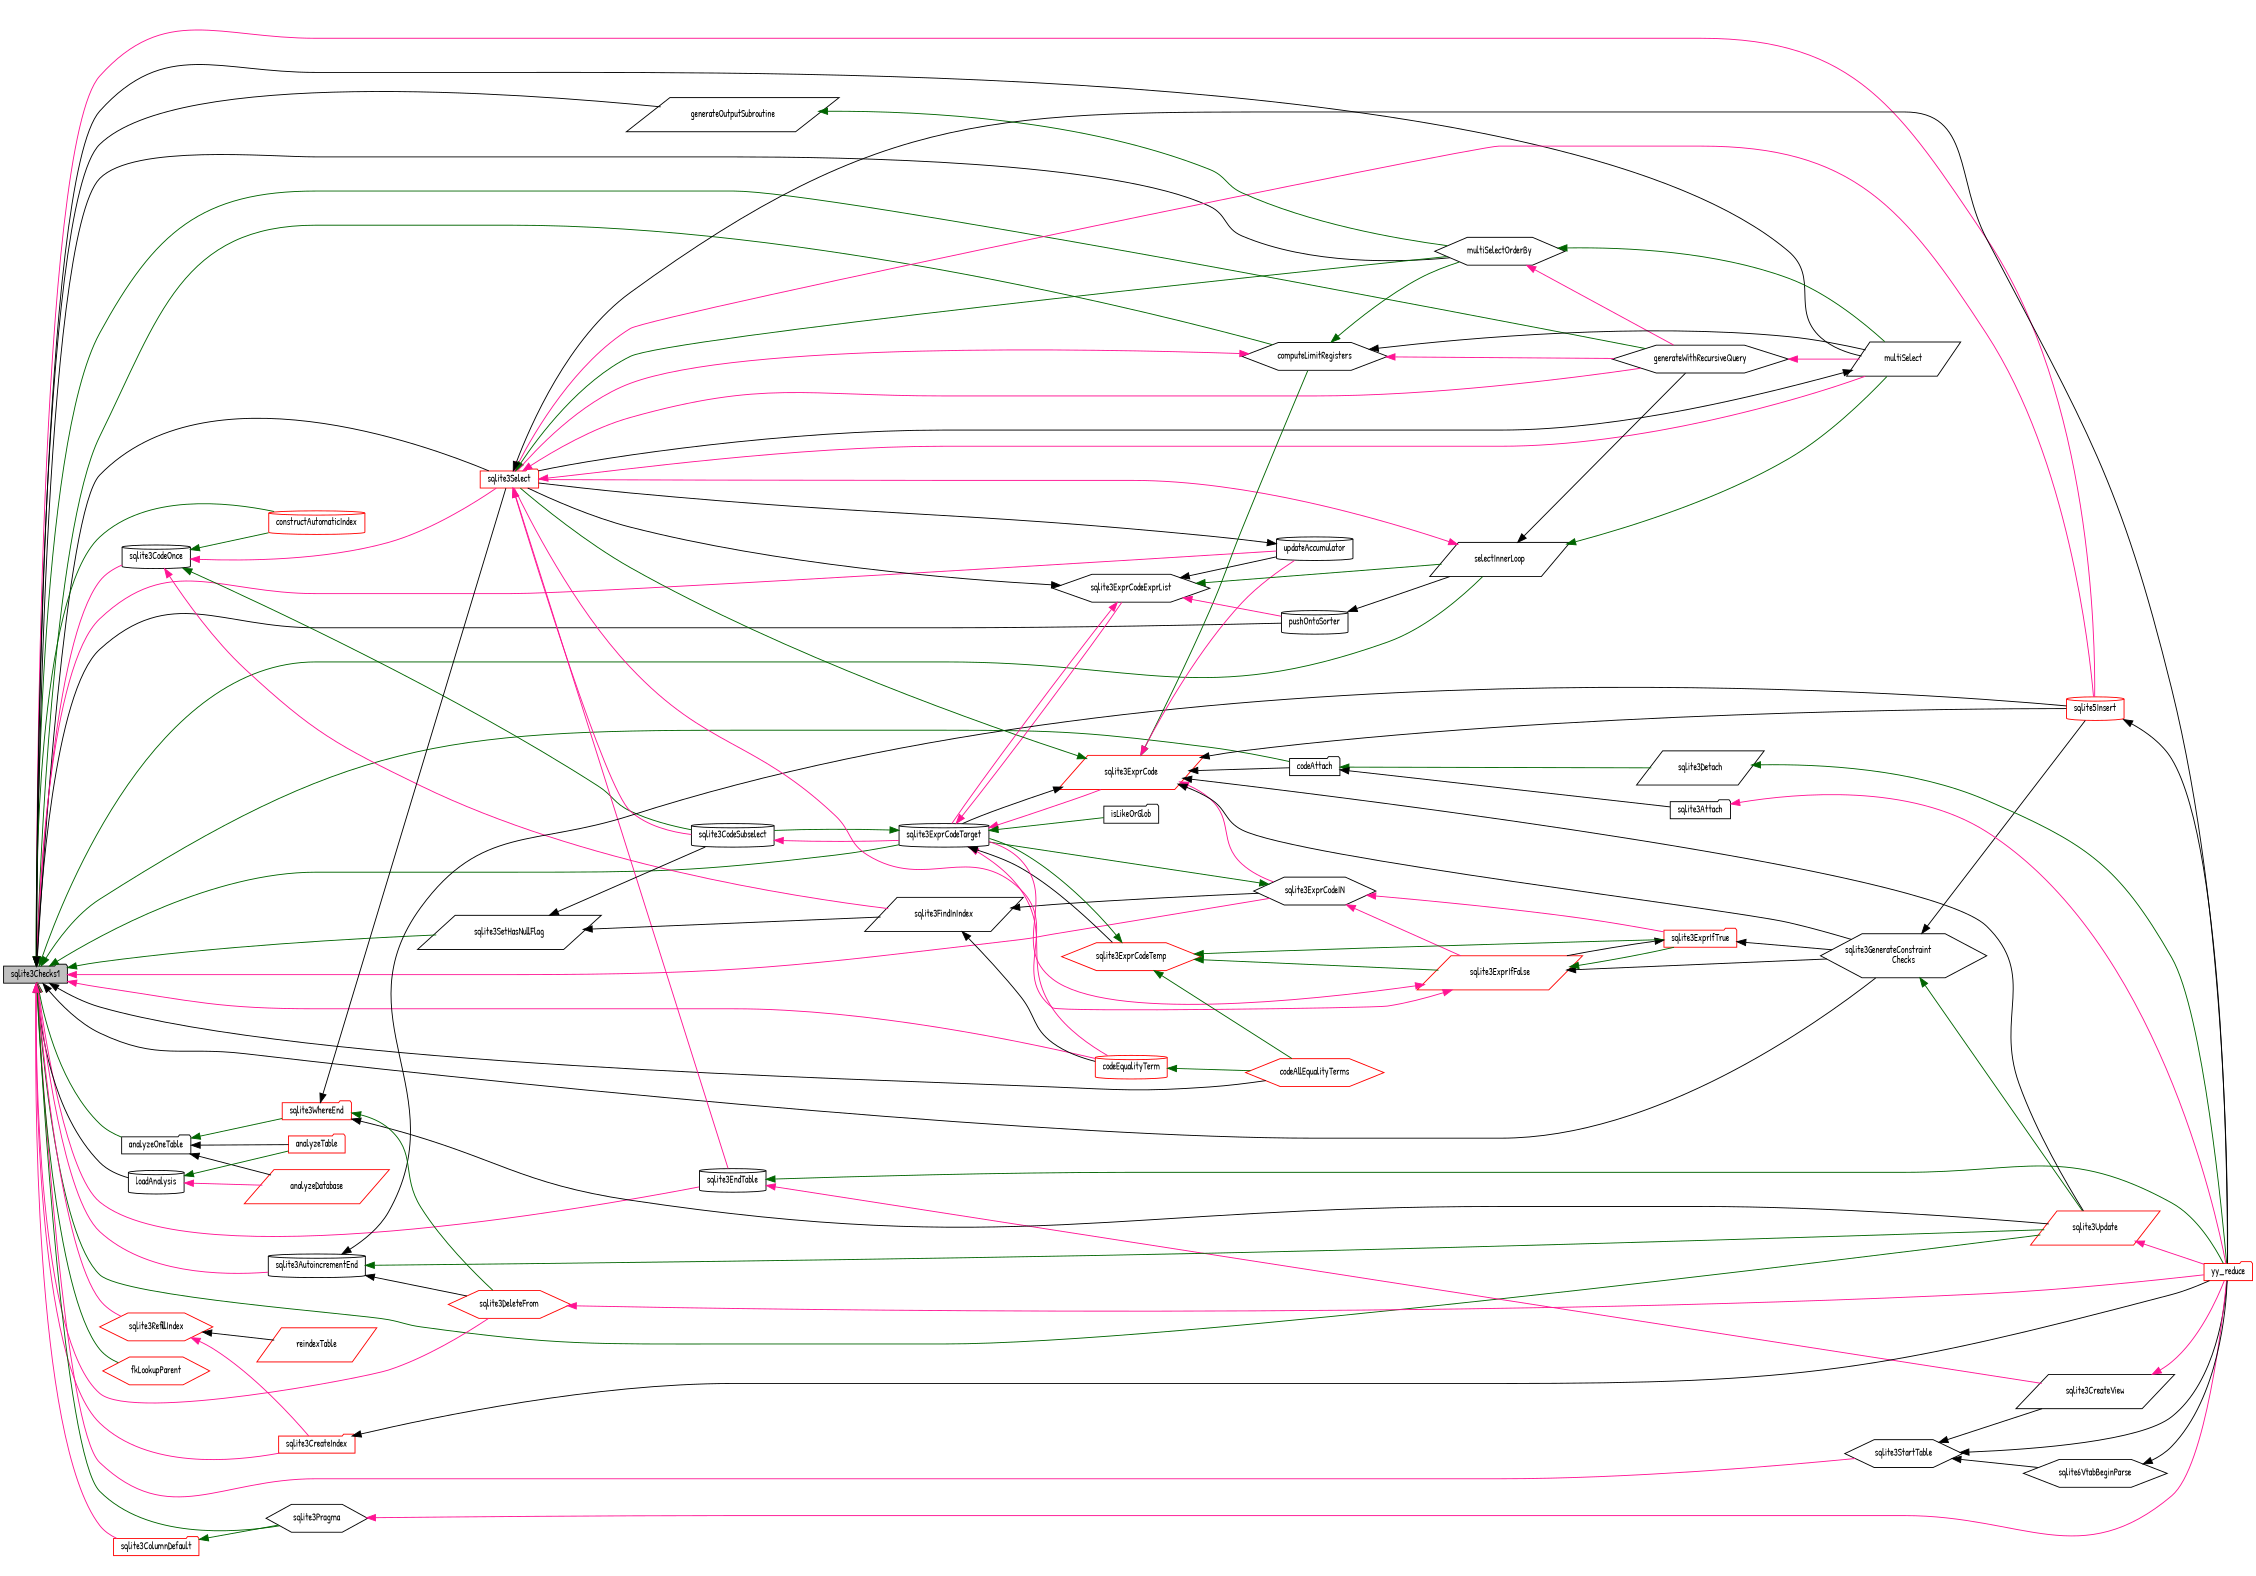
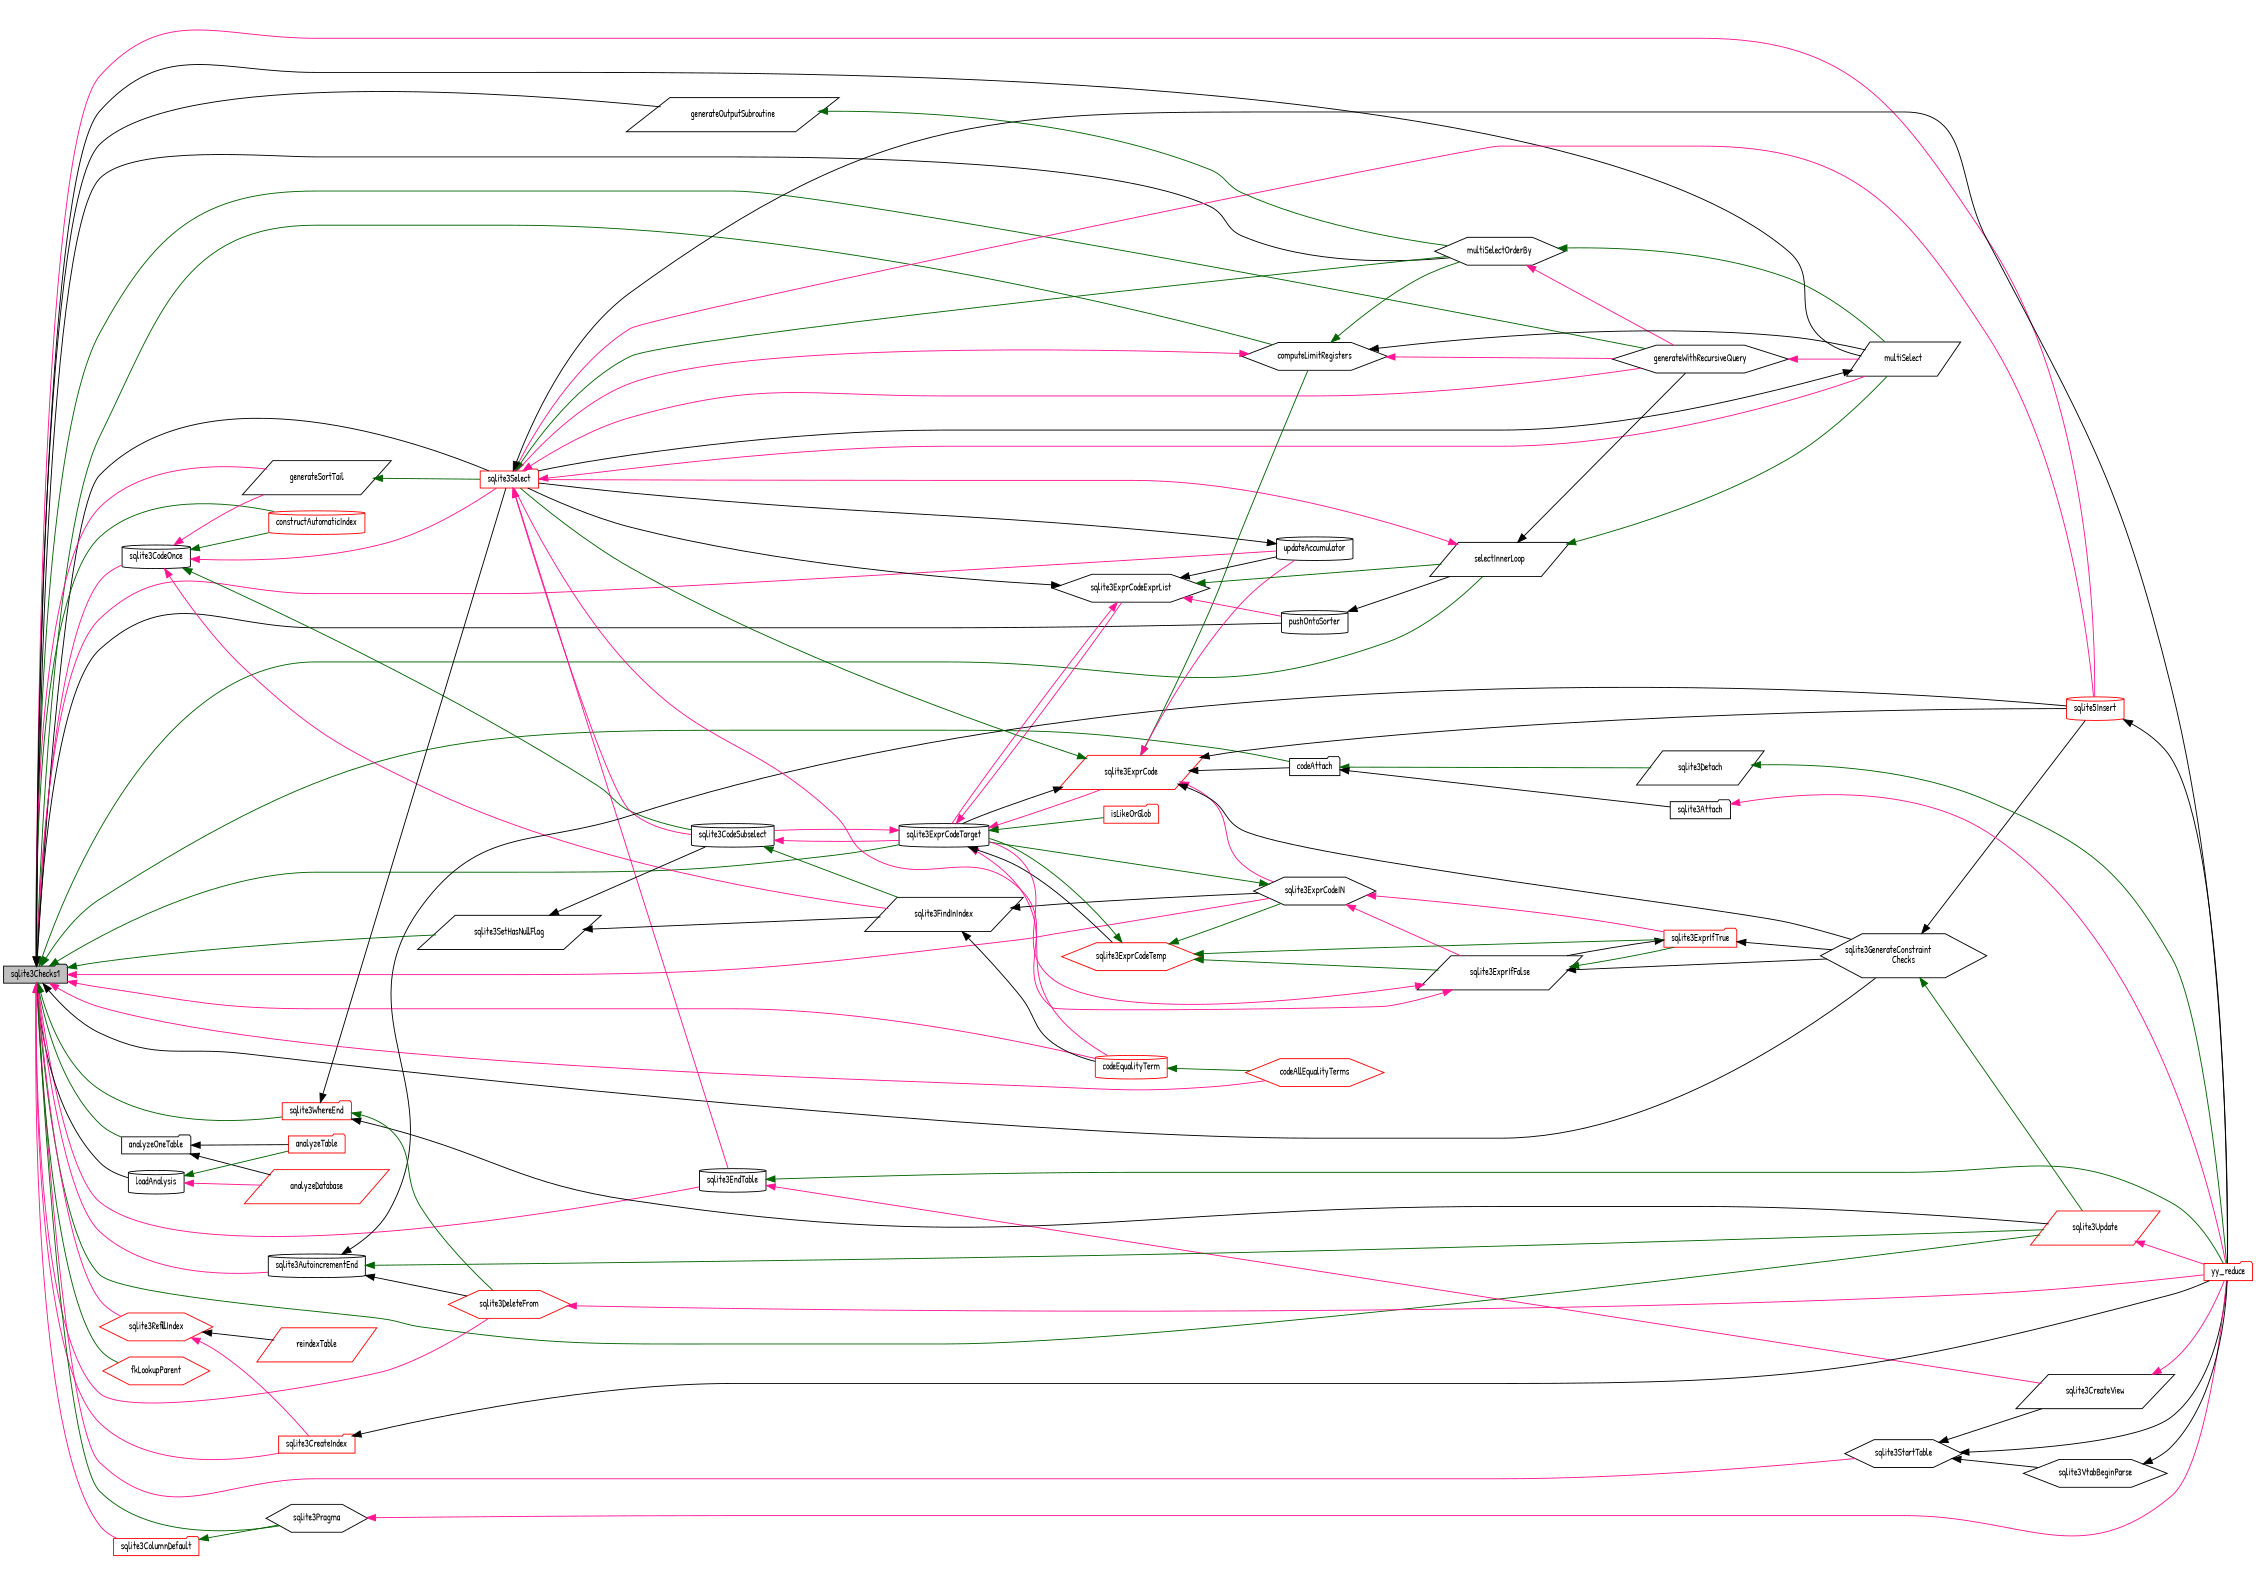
none -> (317, 478)
(1131, 815) -> (1131, 815)
(832, 829) -> (832, 829)
(1746, 859) -> none
none -> (835, 874)
(1500, 973) -> (1500, 973)
(1227, 1017) -> (1230, 923)
(658, 1070) -> (658, 1070)
(241, 1127) -> (132, 1105)
(2095, 1473) -> (2095, 1473)
